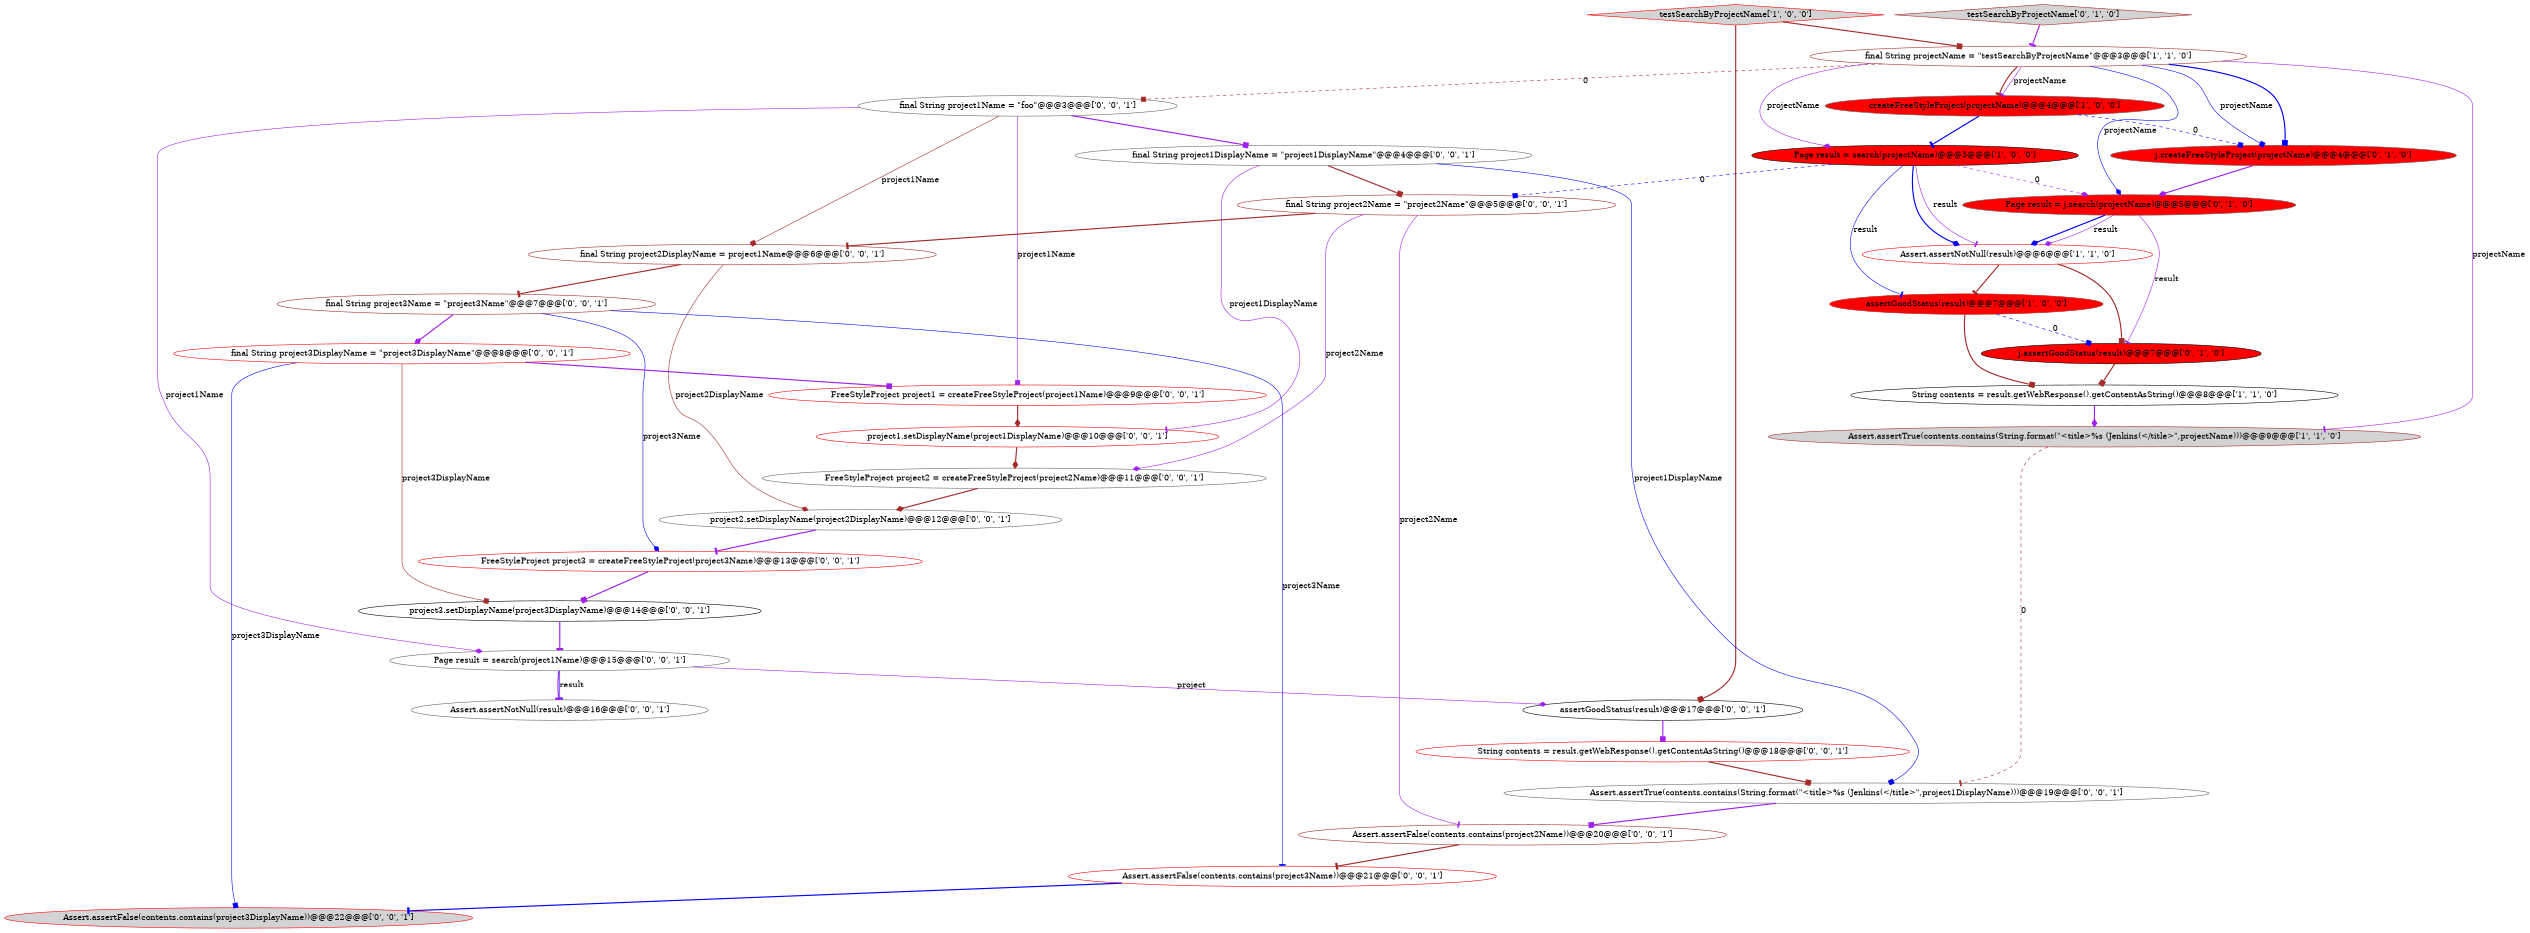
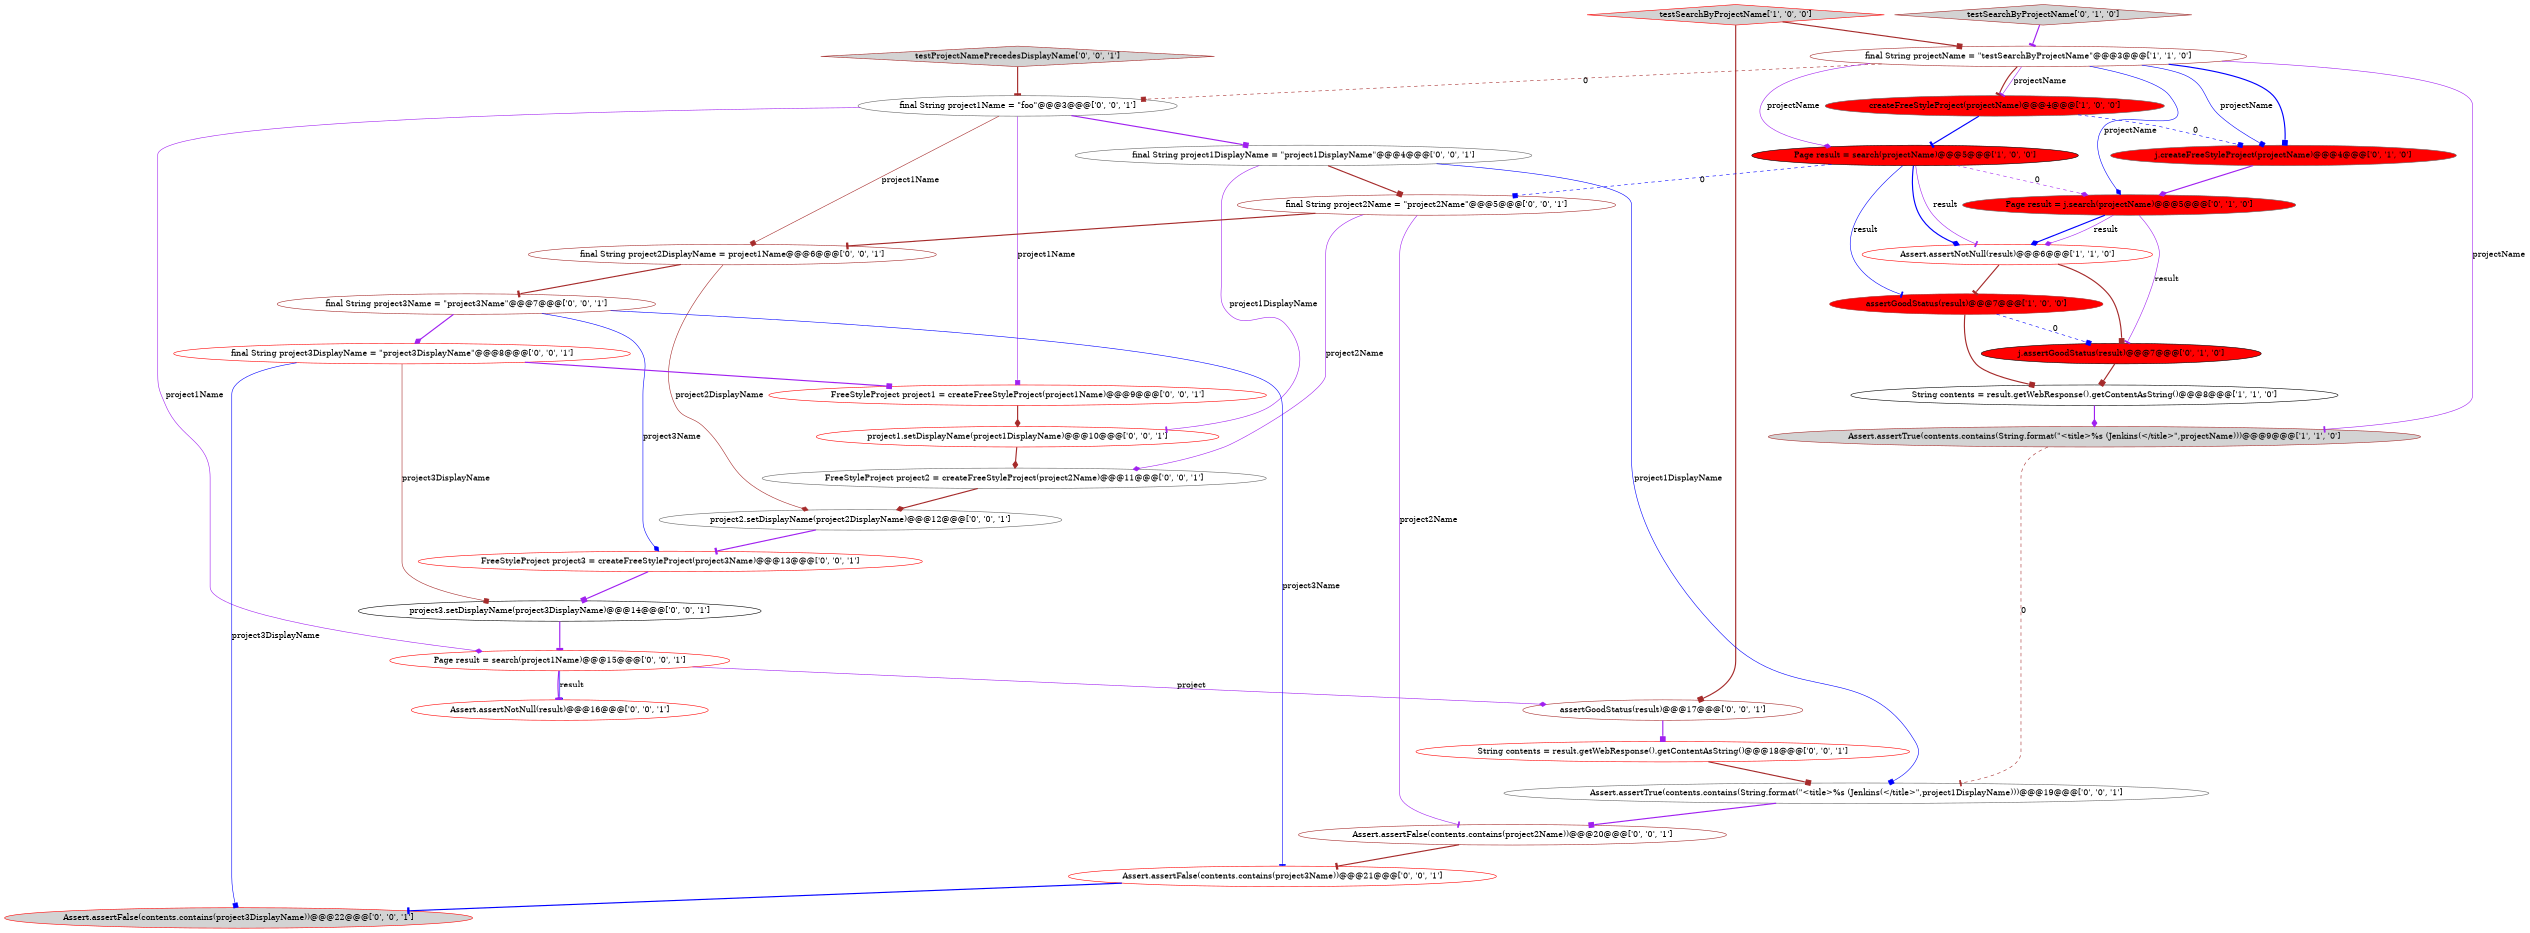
none -> (1018, 56)
(560, 661) -> (560, 661)
(560, 710) -> (560, 710)
(1663, 710) -> (1663, 710)
